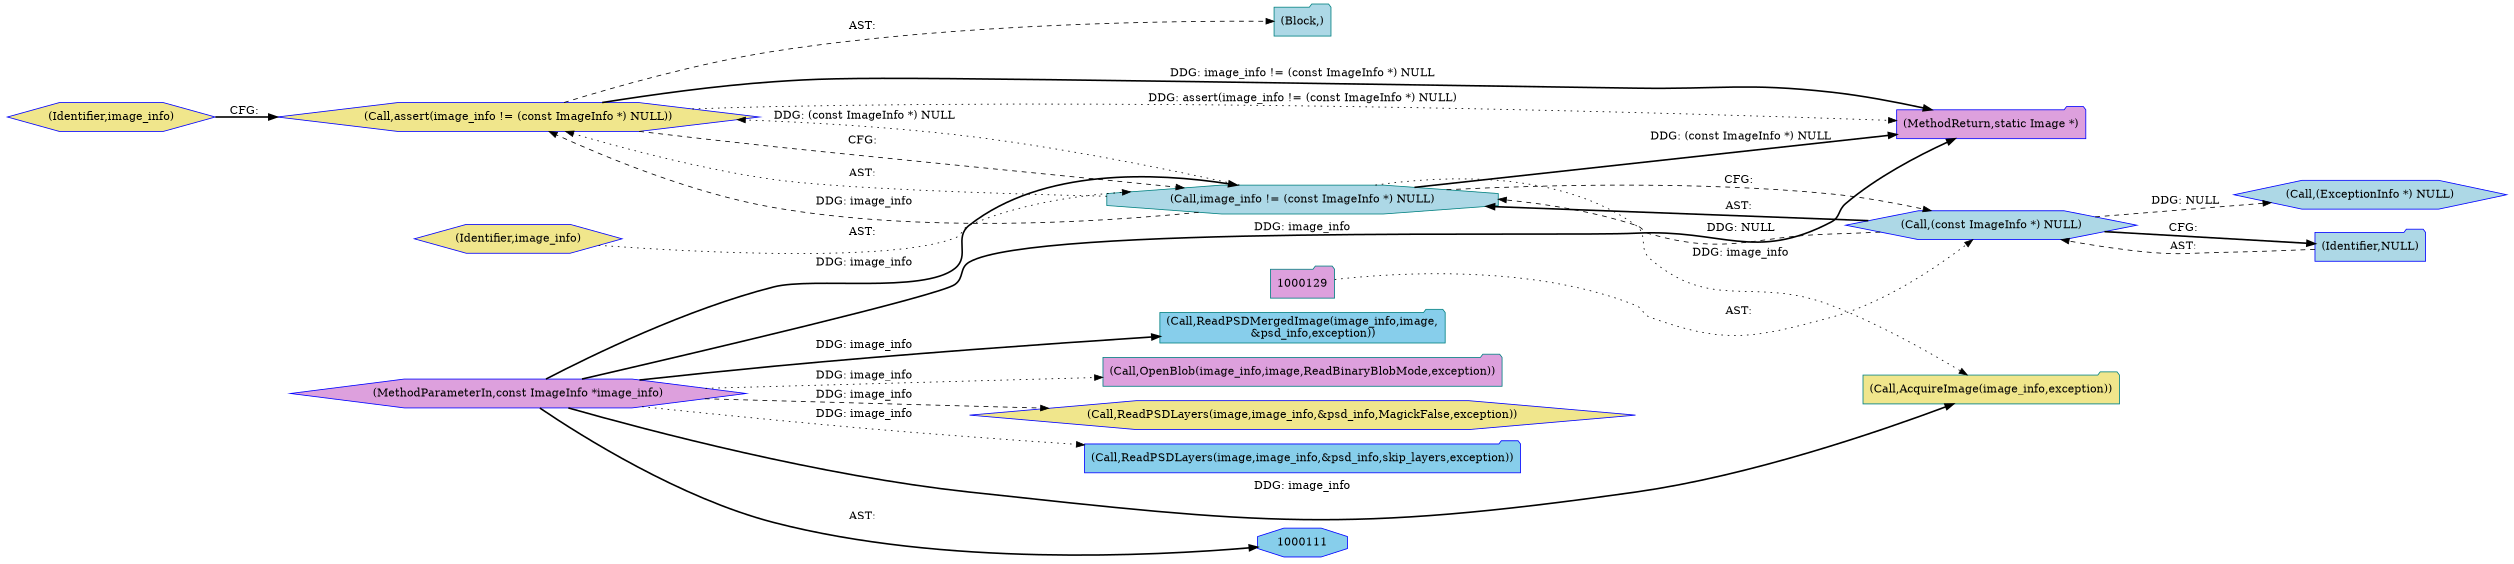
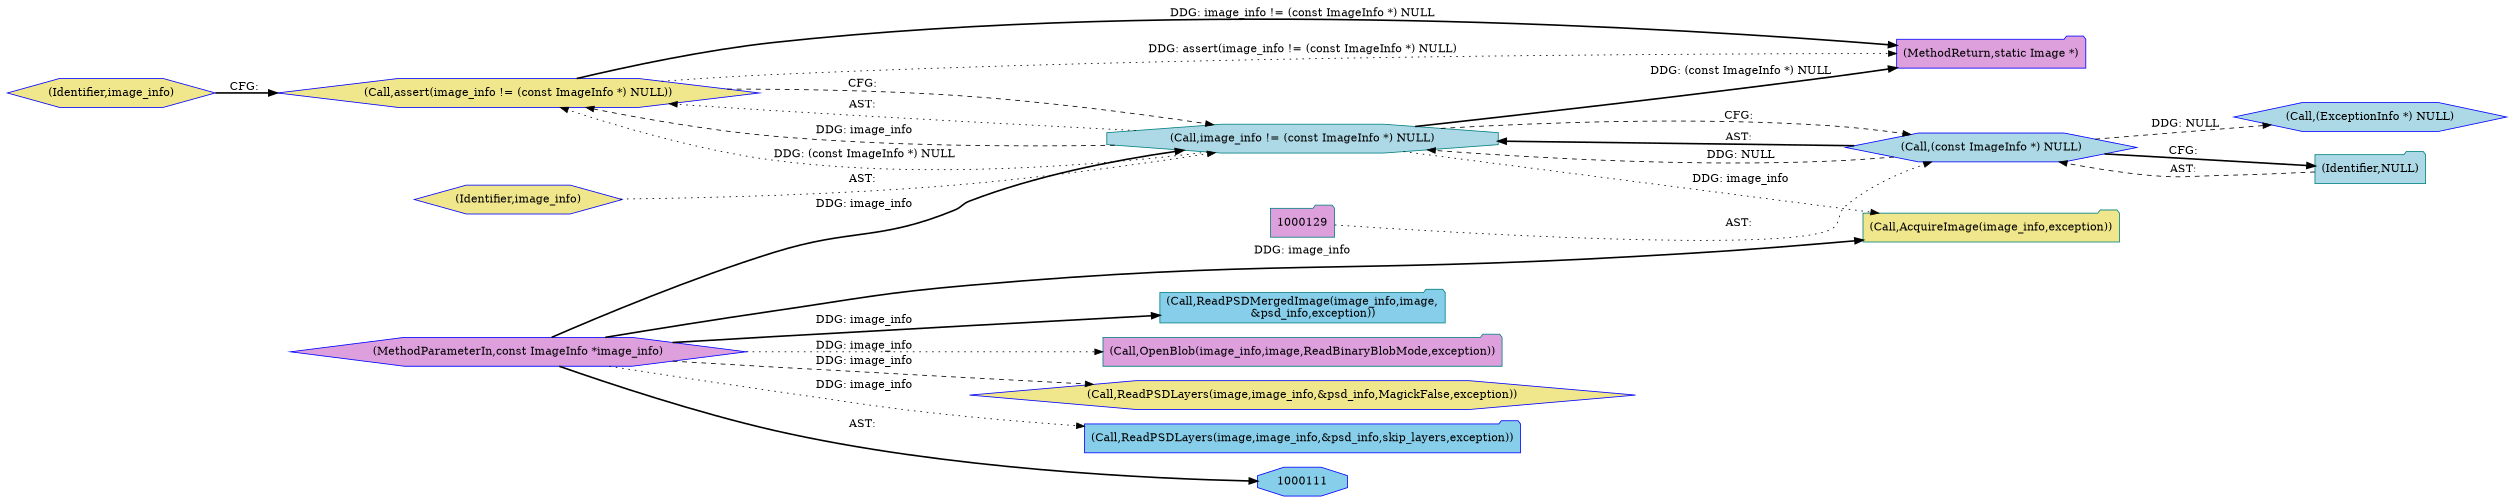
(1302, 22) -> none
(1267, 236) -> none
(2370, 247) -> (2370, 169)
